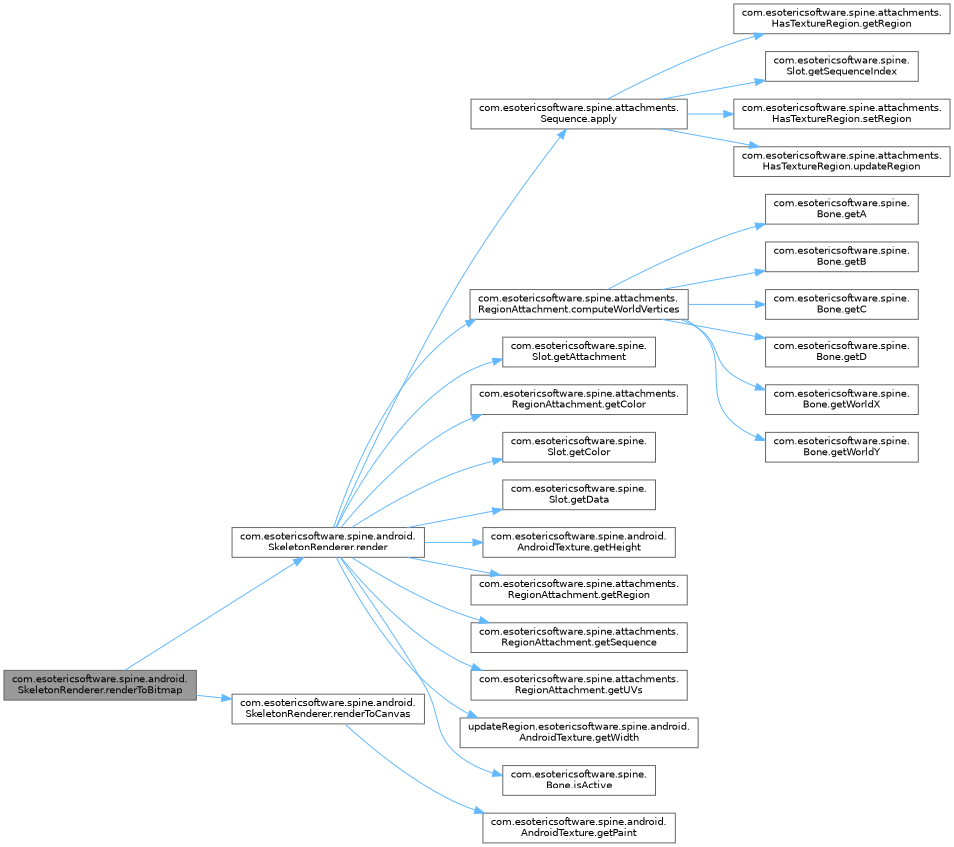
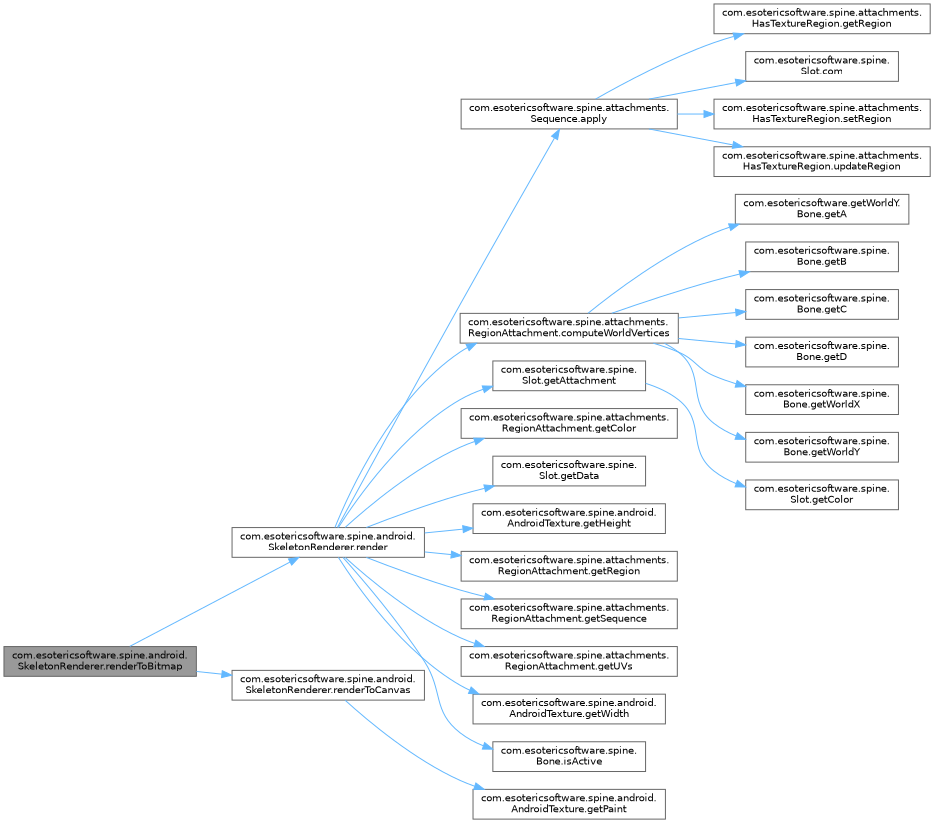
(842, 66) -> (822, 66)
(842, 209) -> (822, 209)
(420, 489) -> (695, 430)
(579, 733) -> (569, 709)
